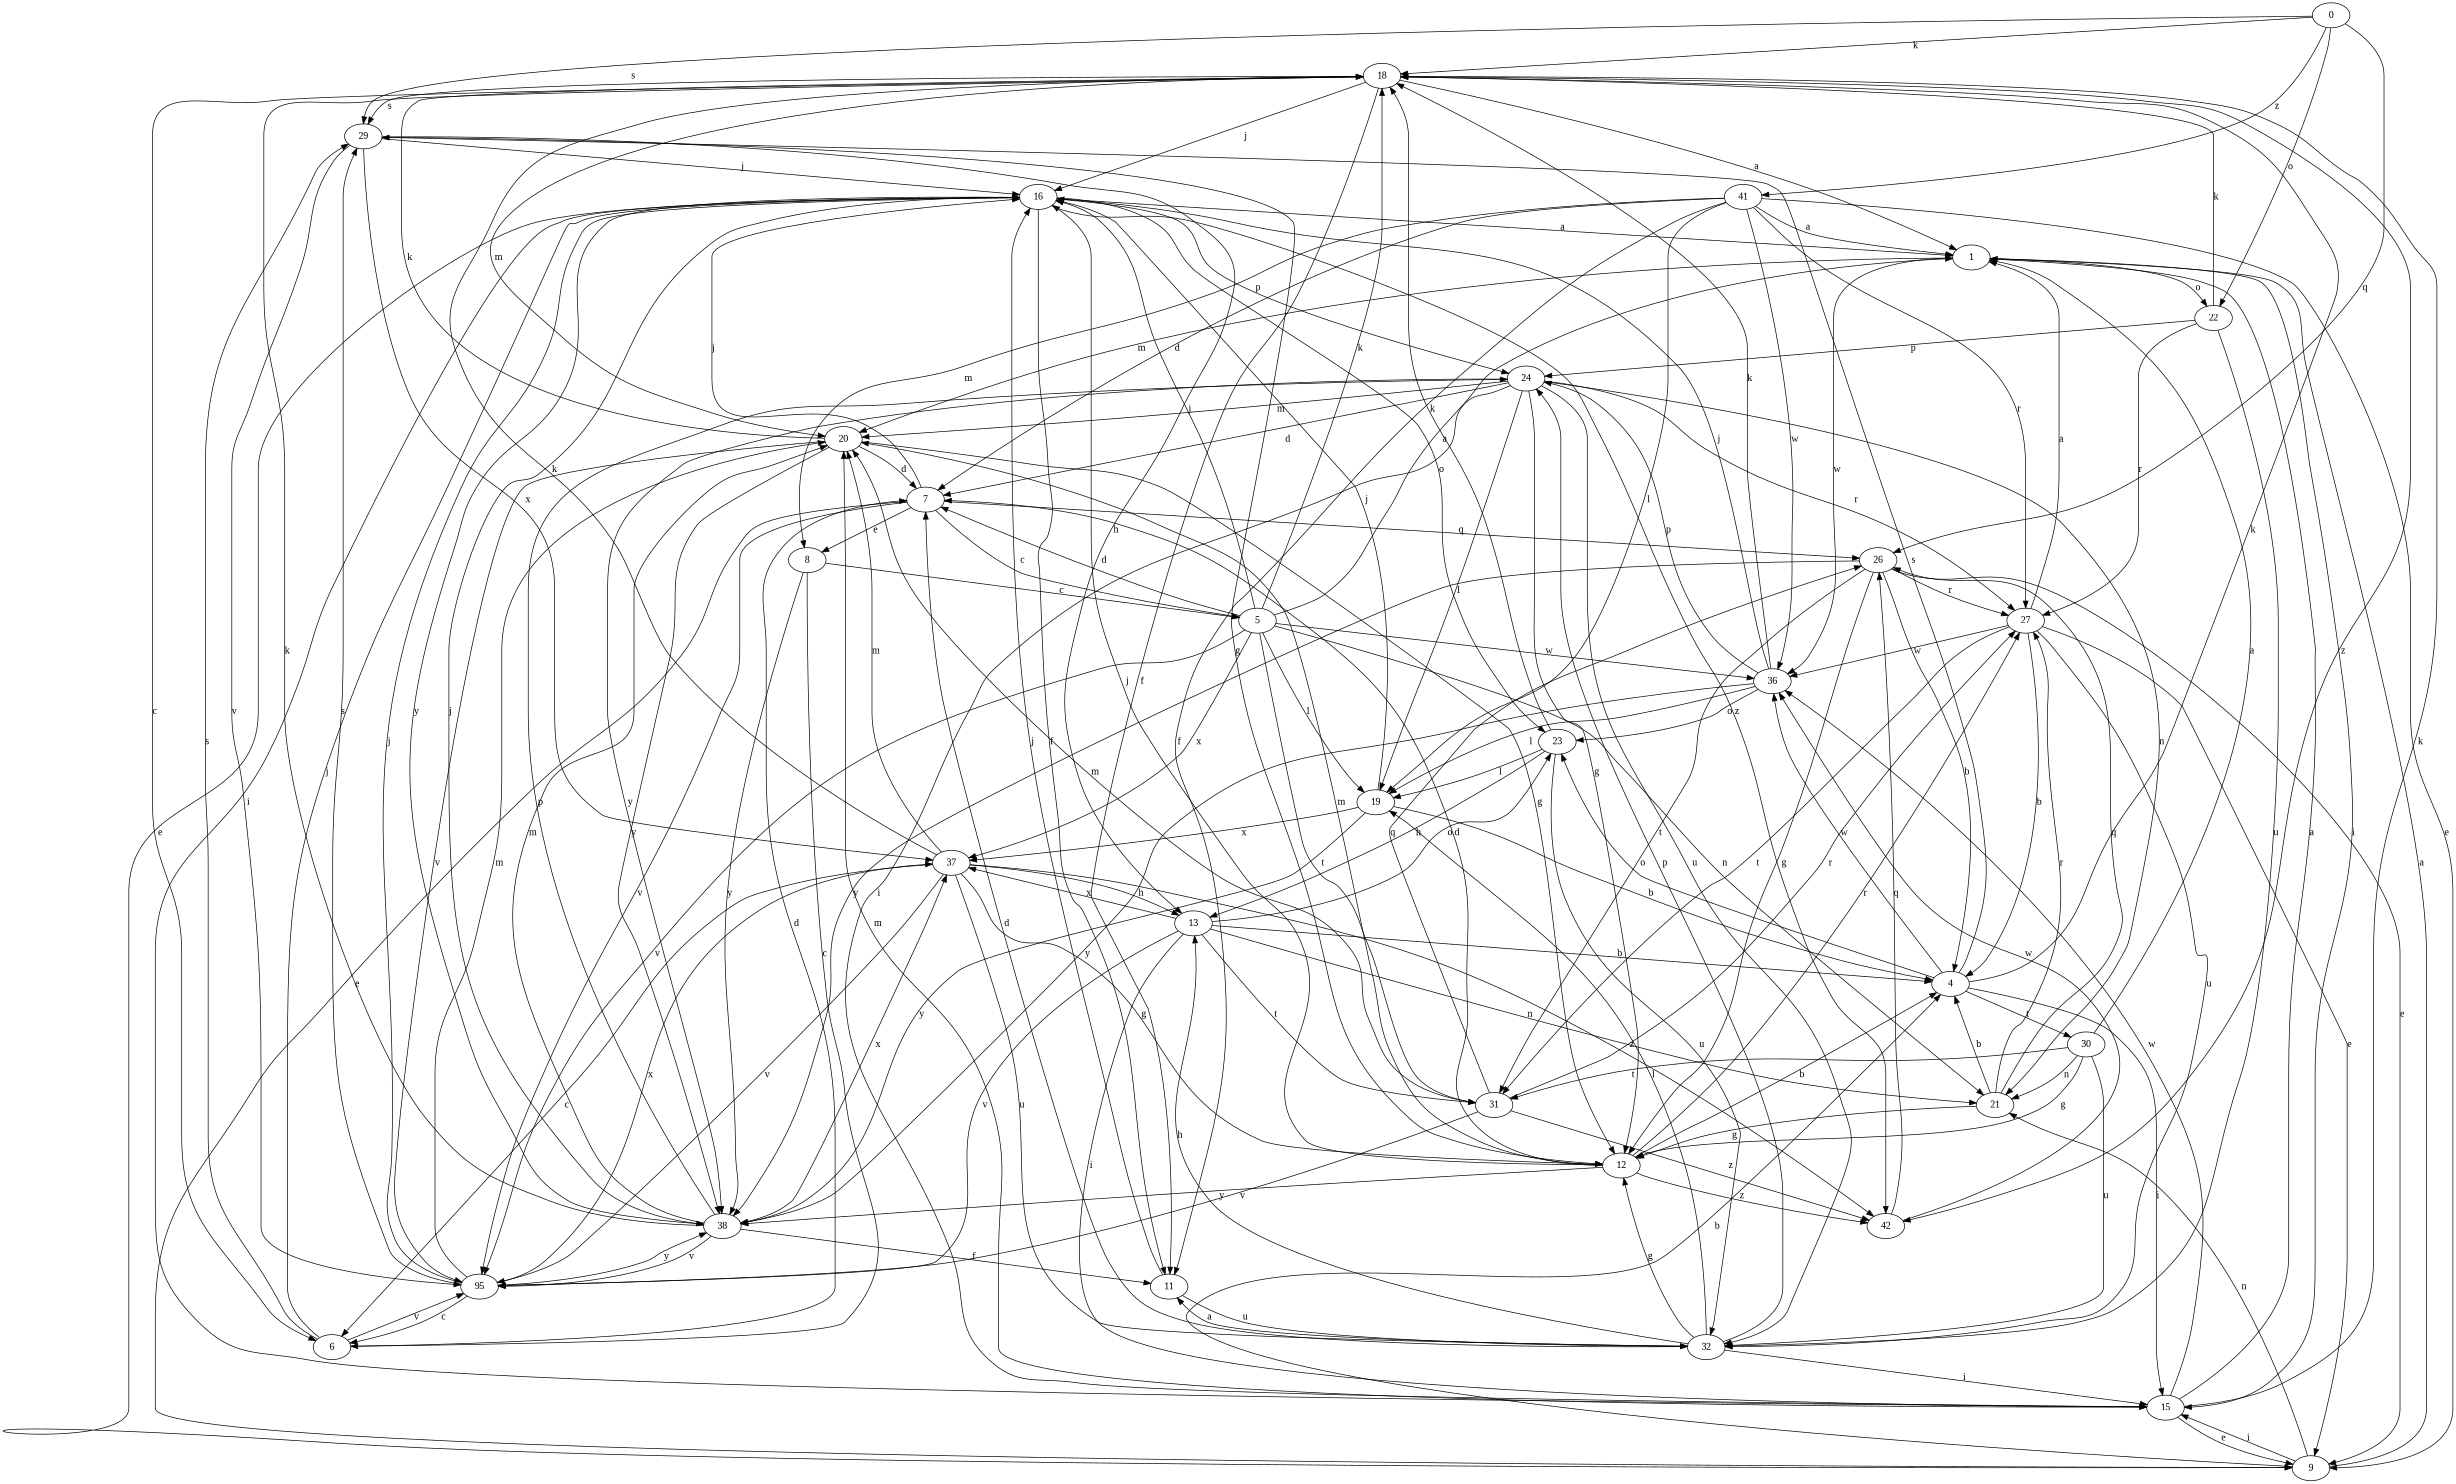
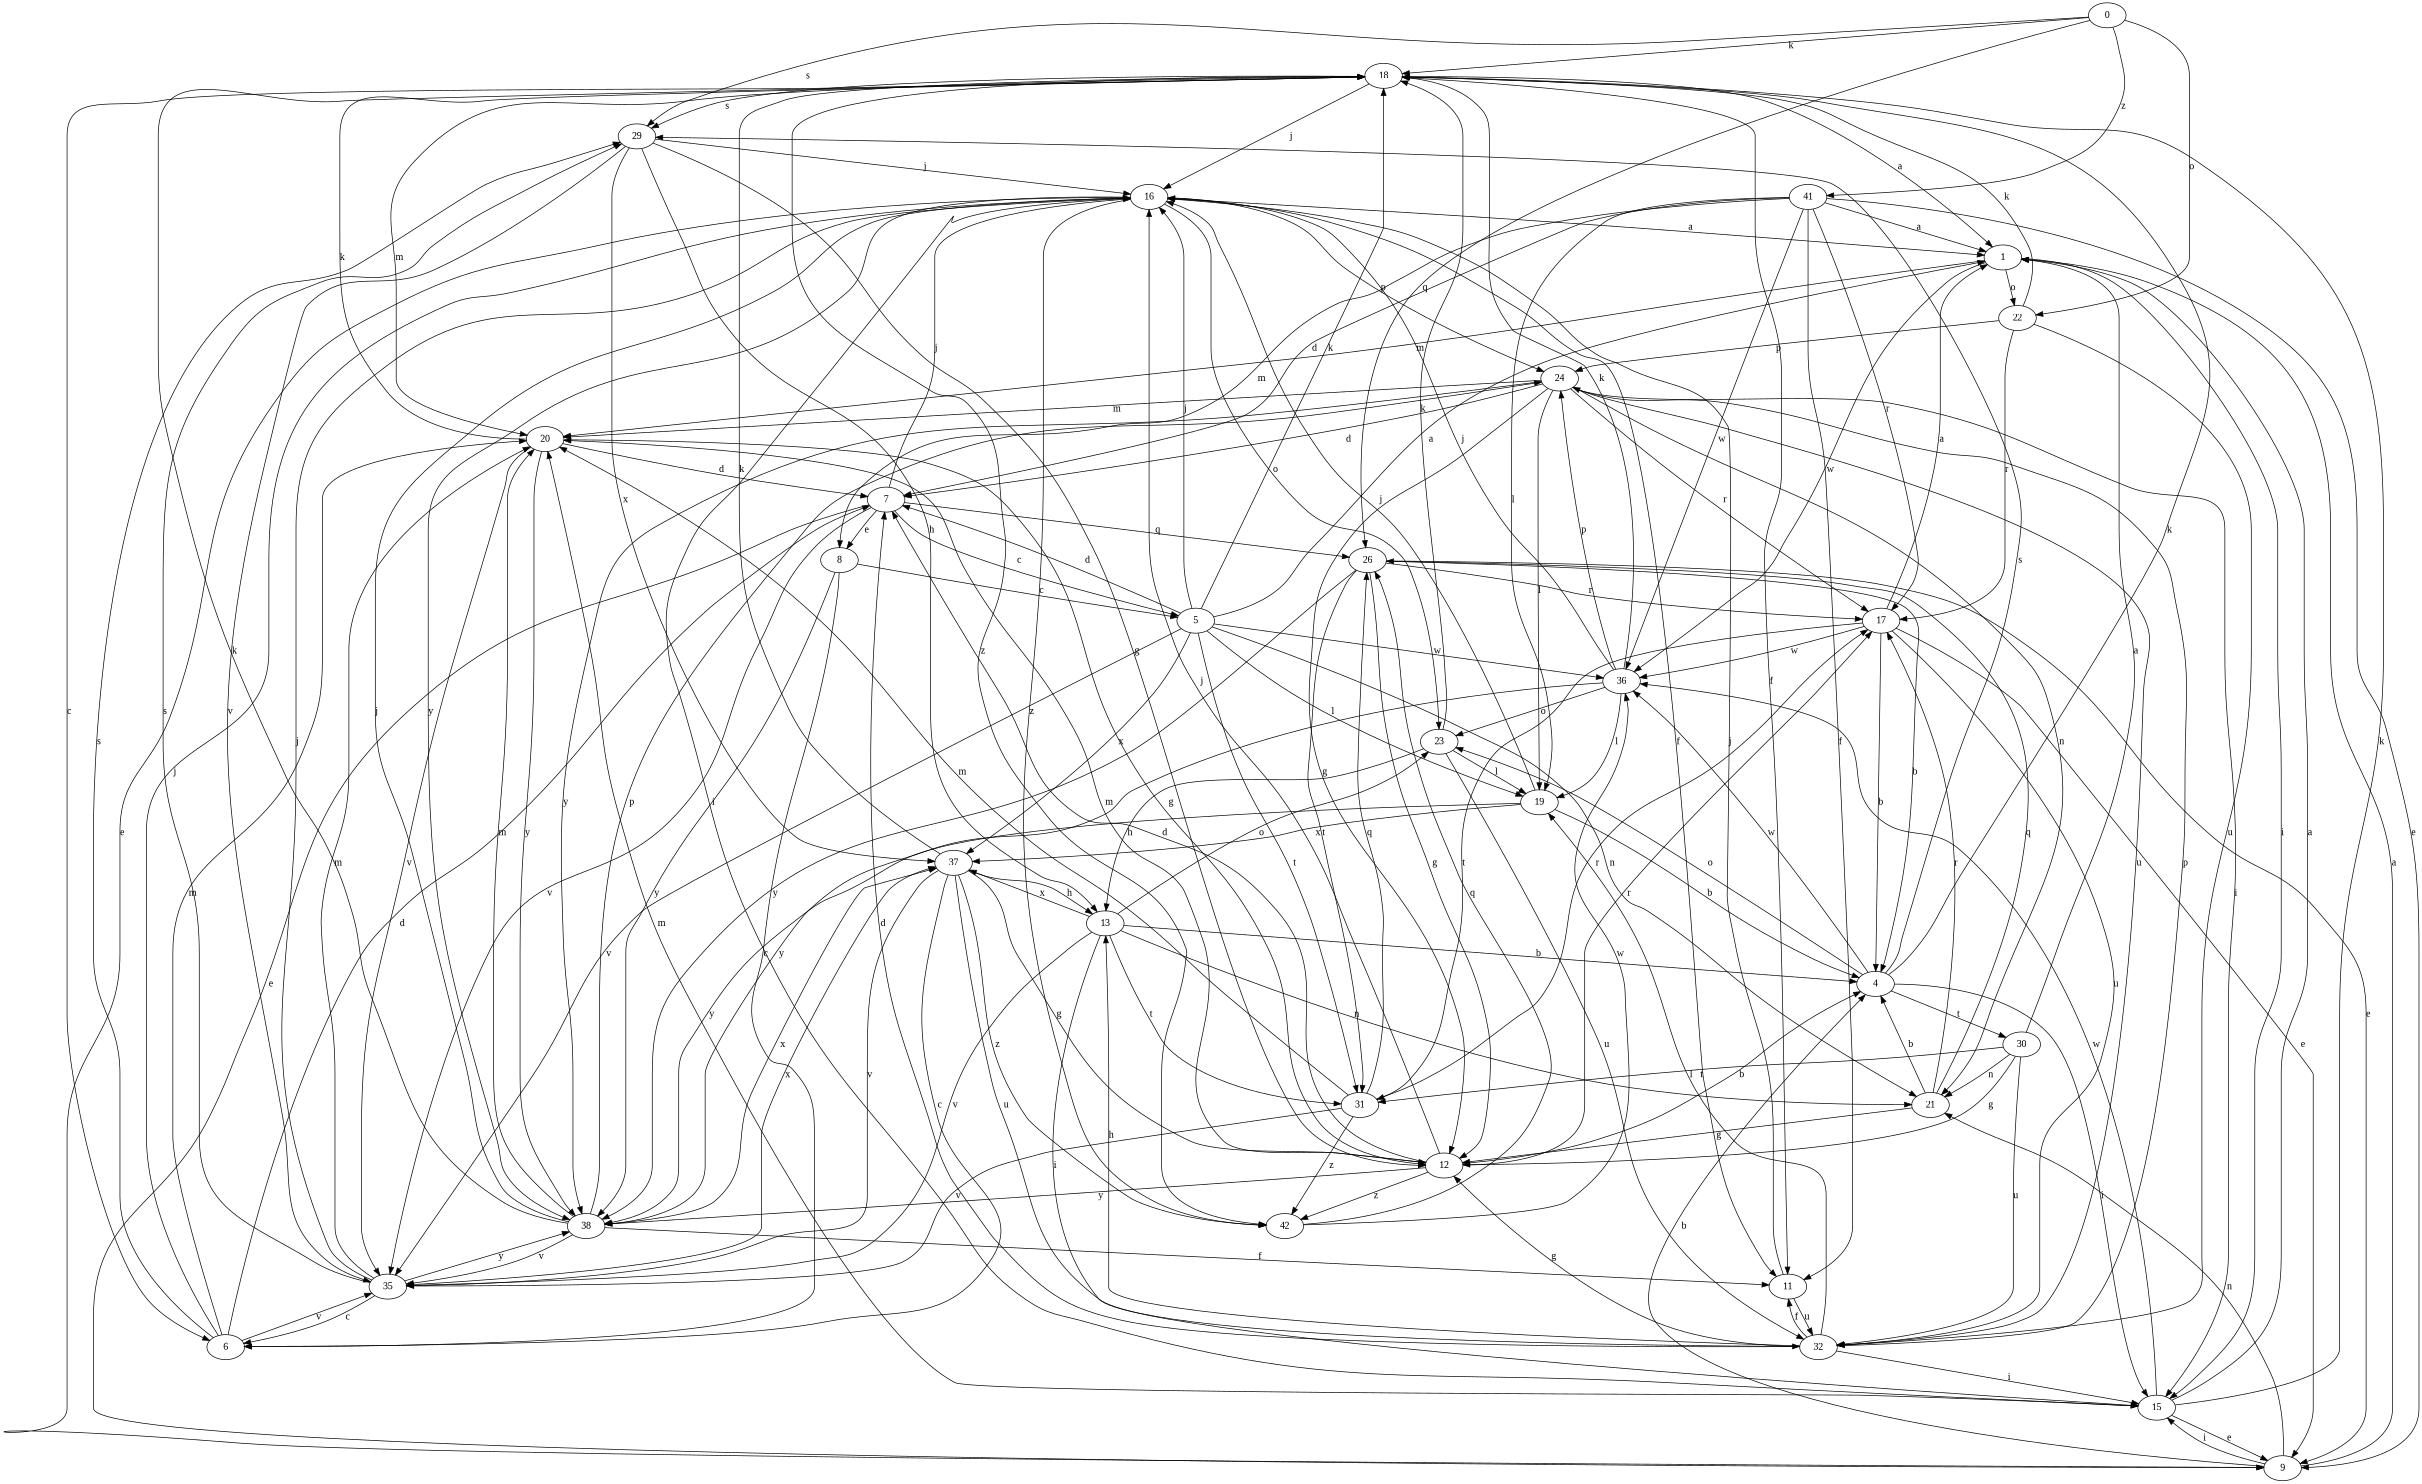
(2026, 621) -> (1881, 621)
(872, 664) -> (256, 820)
(480, 1287) -> (388, 1287)
(1210, 1317) -> (1797, 1317)
